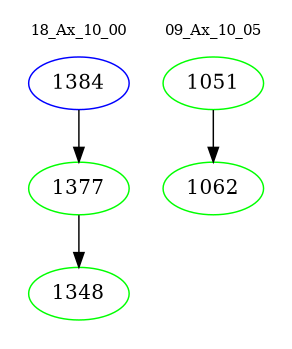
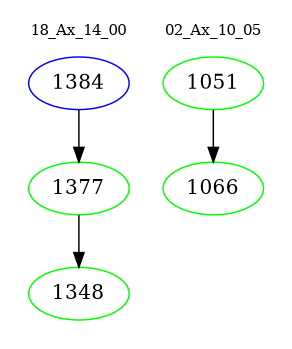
(79, 31) -> (79, 31)
(213, 31) -> (213, 31)
(213, 188) -> (213, 188)
